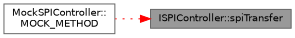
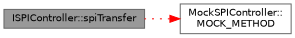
(128, 19) -> (157, 19)
